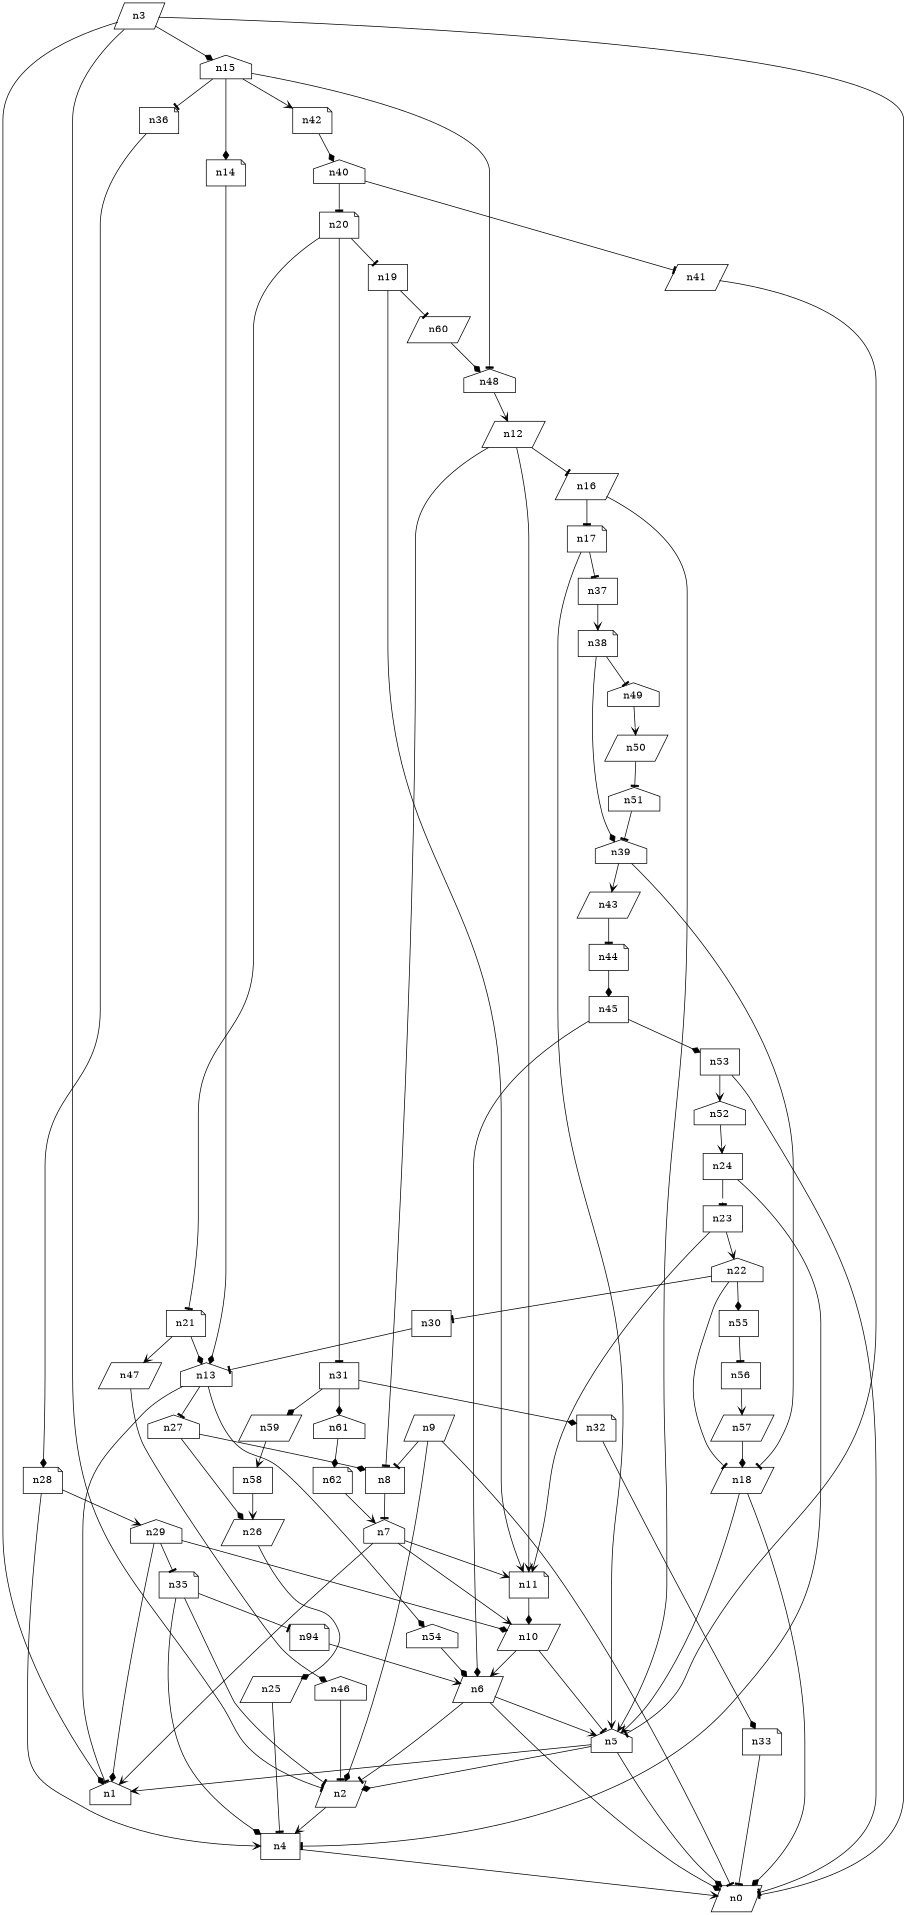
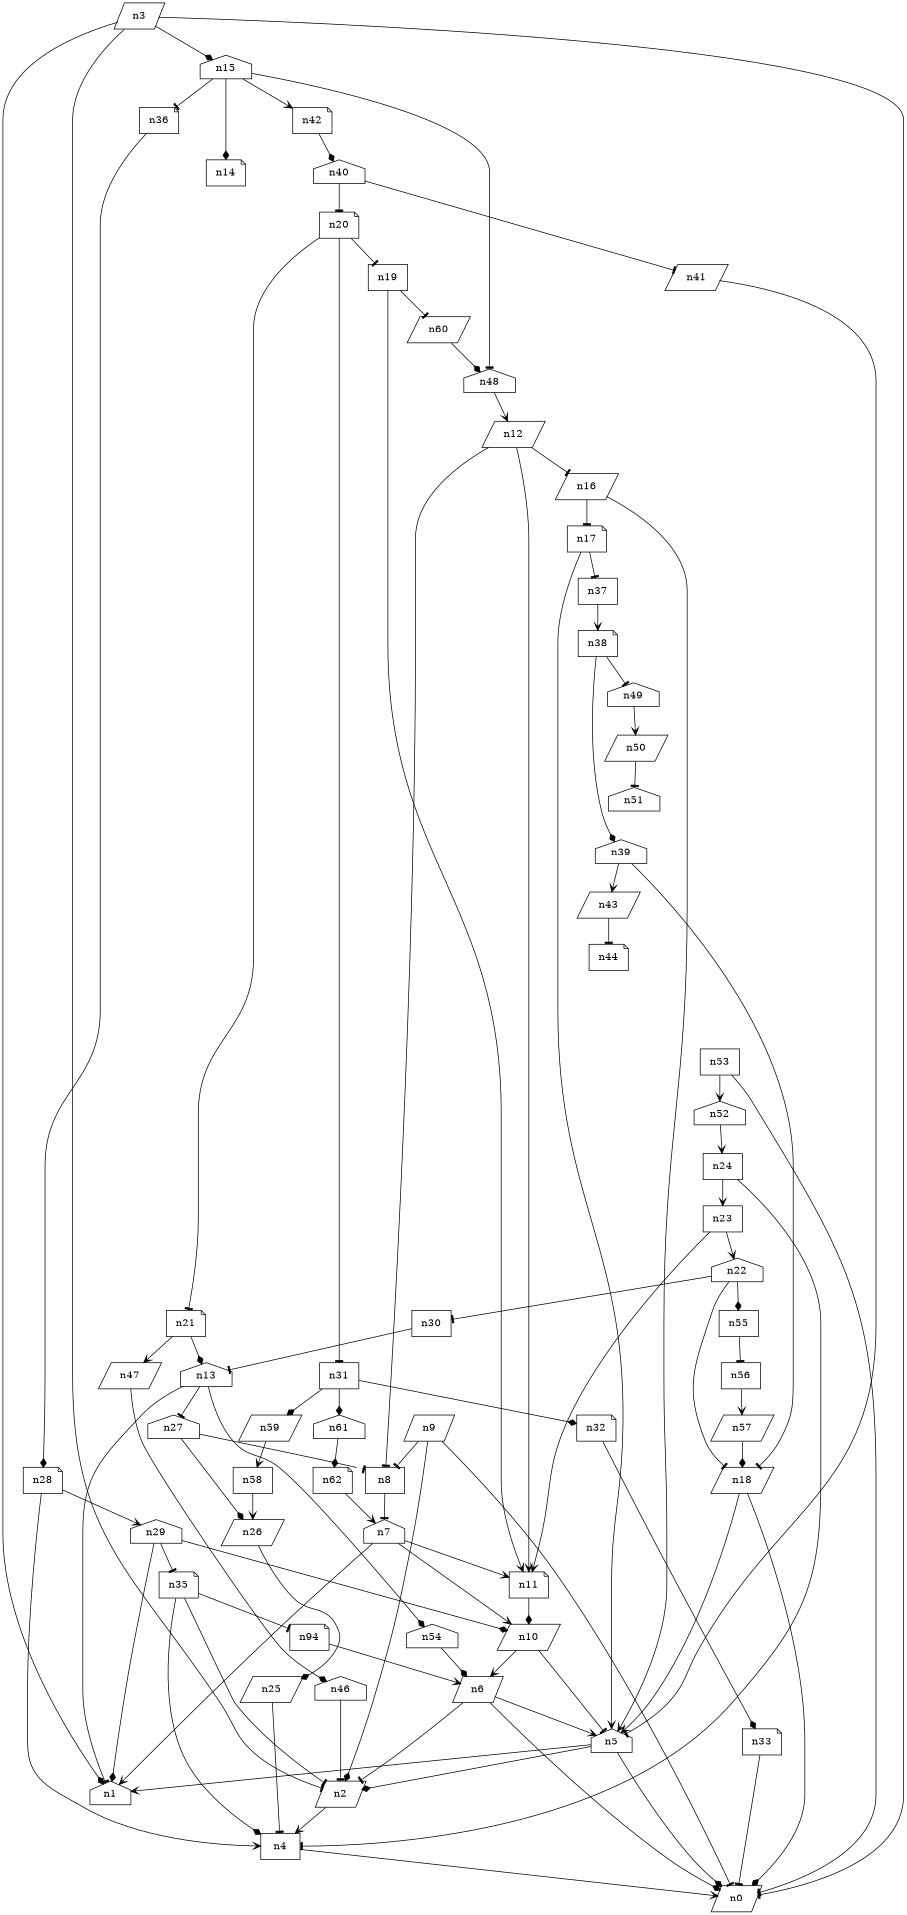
(226, 771) -> none
(628, 824) -> none
(609, 1010) -> none
(723, 1189) -> (723, 1189)
(278, 1451) -> (278, 1451)
